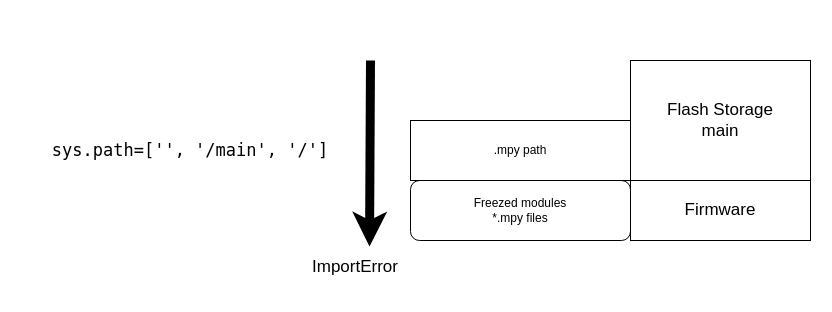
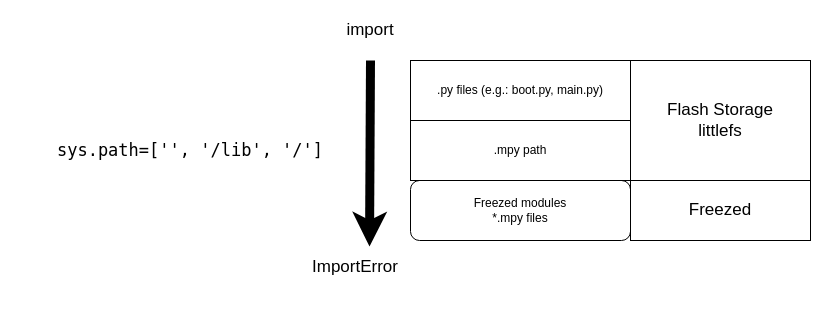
none -> (371, 31)
none -> (521, 91)
(721, 121) -> (721, 121)
(191, 151) -> (191, 151)
(721, 211) -> (721, 211)
